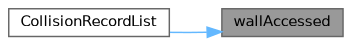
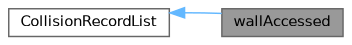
(188, 32) -> (203, 13)
